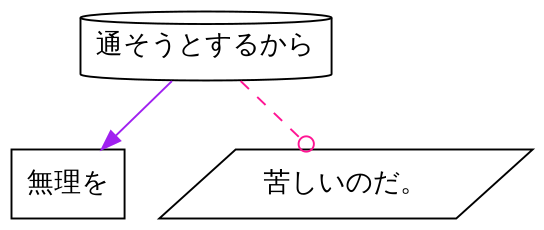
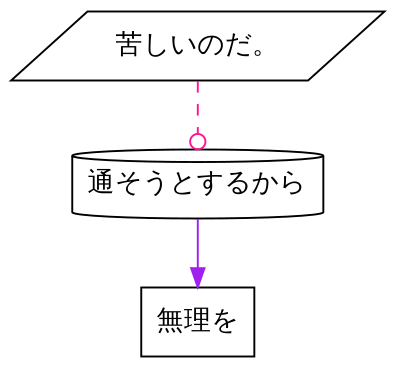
(271, 110) -> (198, 107)
